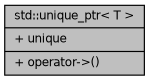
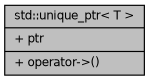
(41, 39) -> (29, 39)
